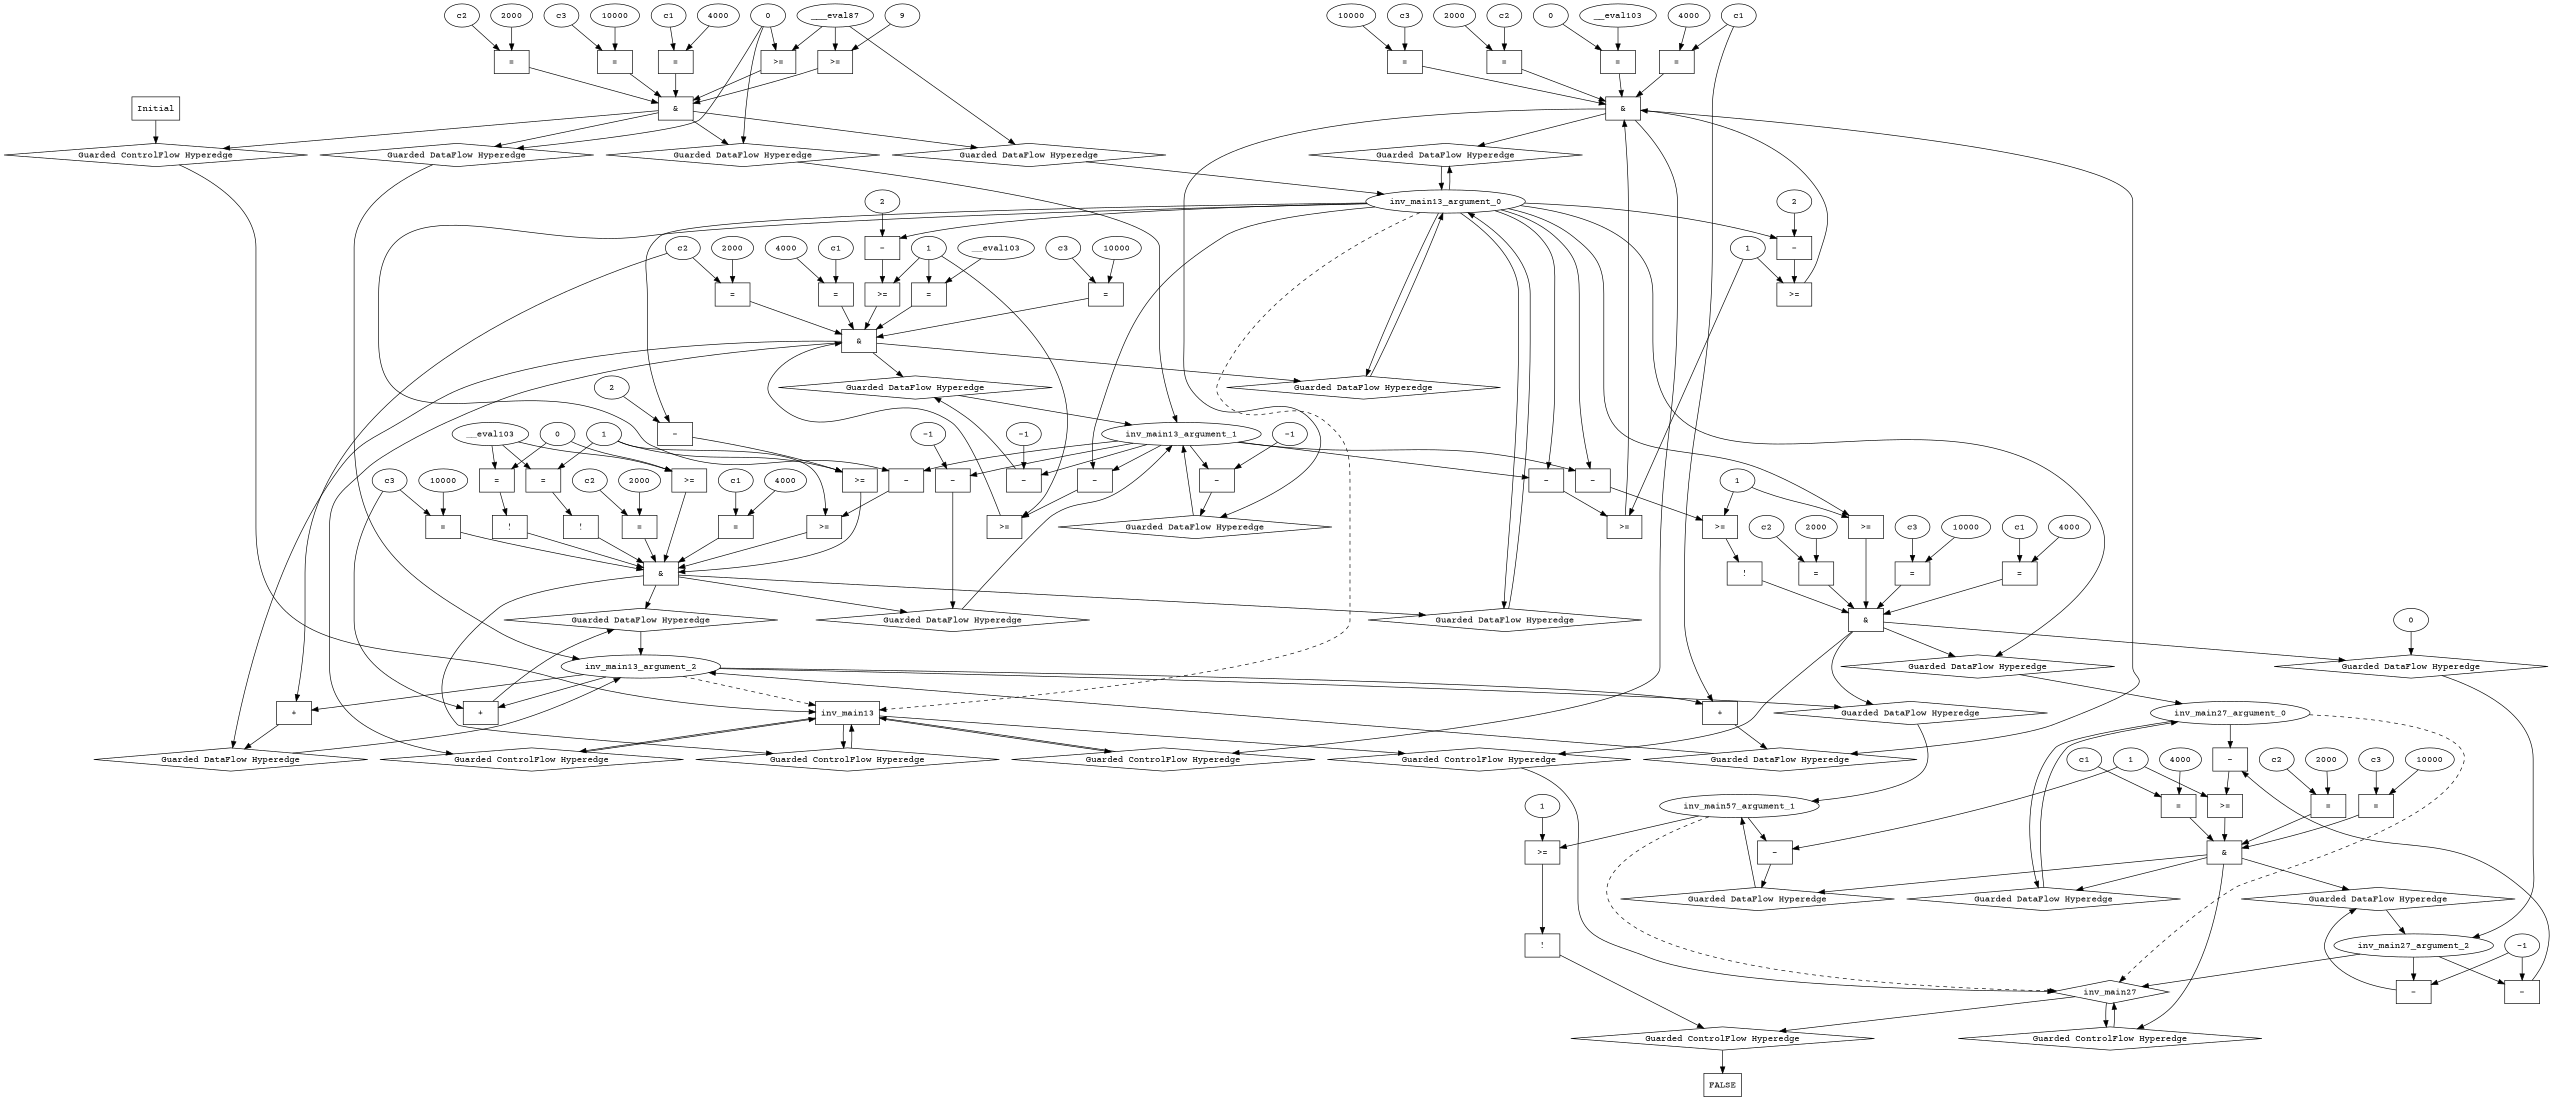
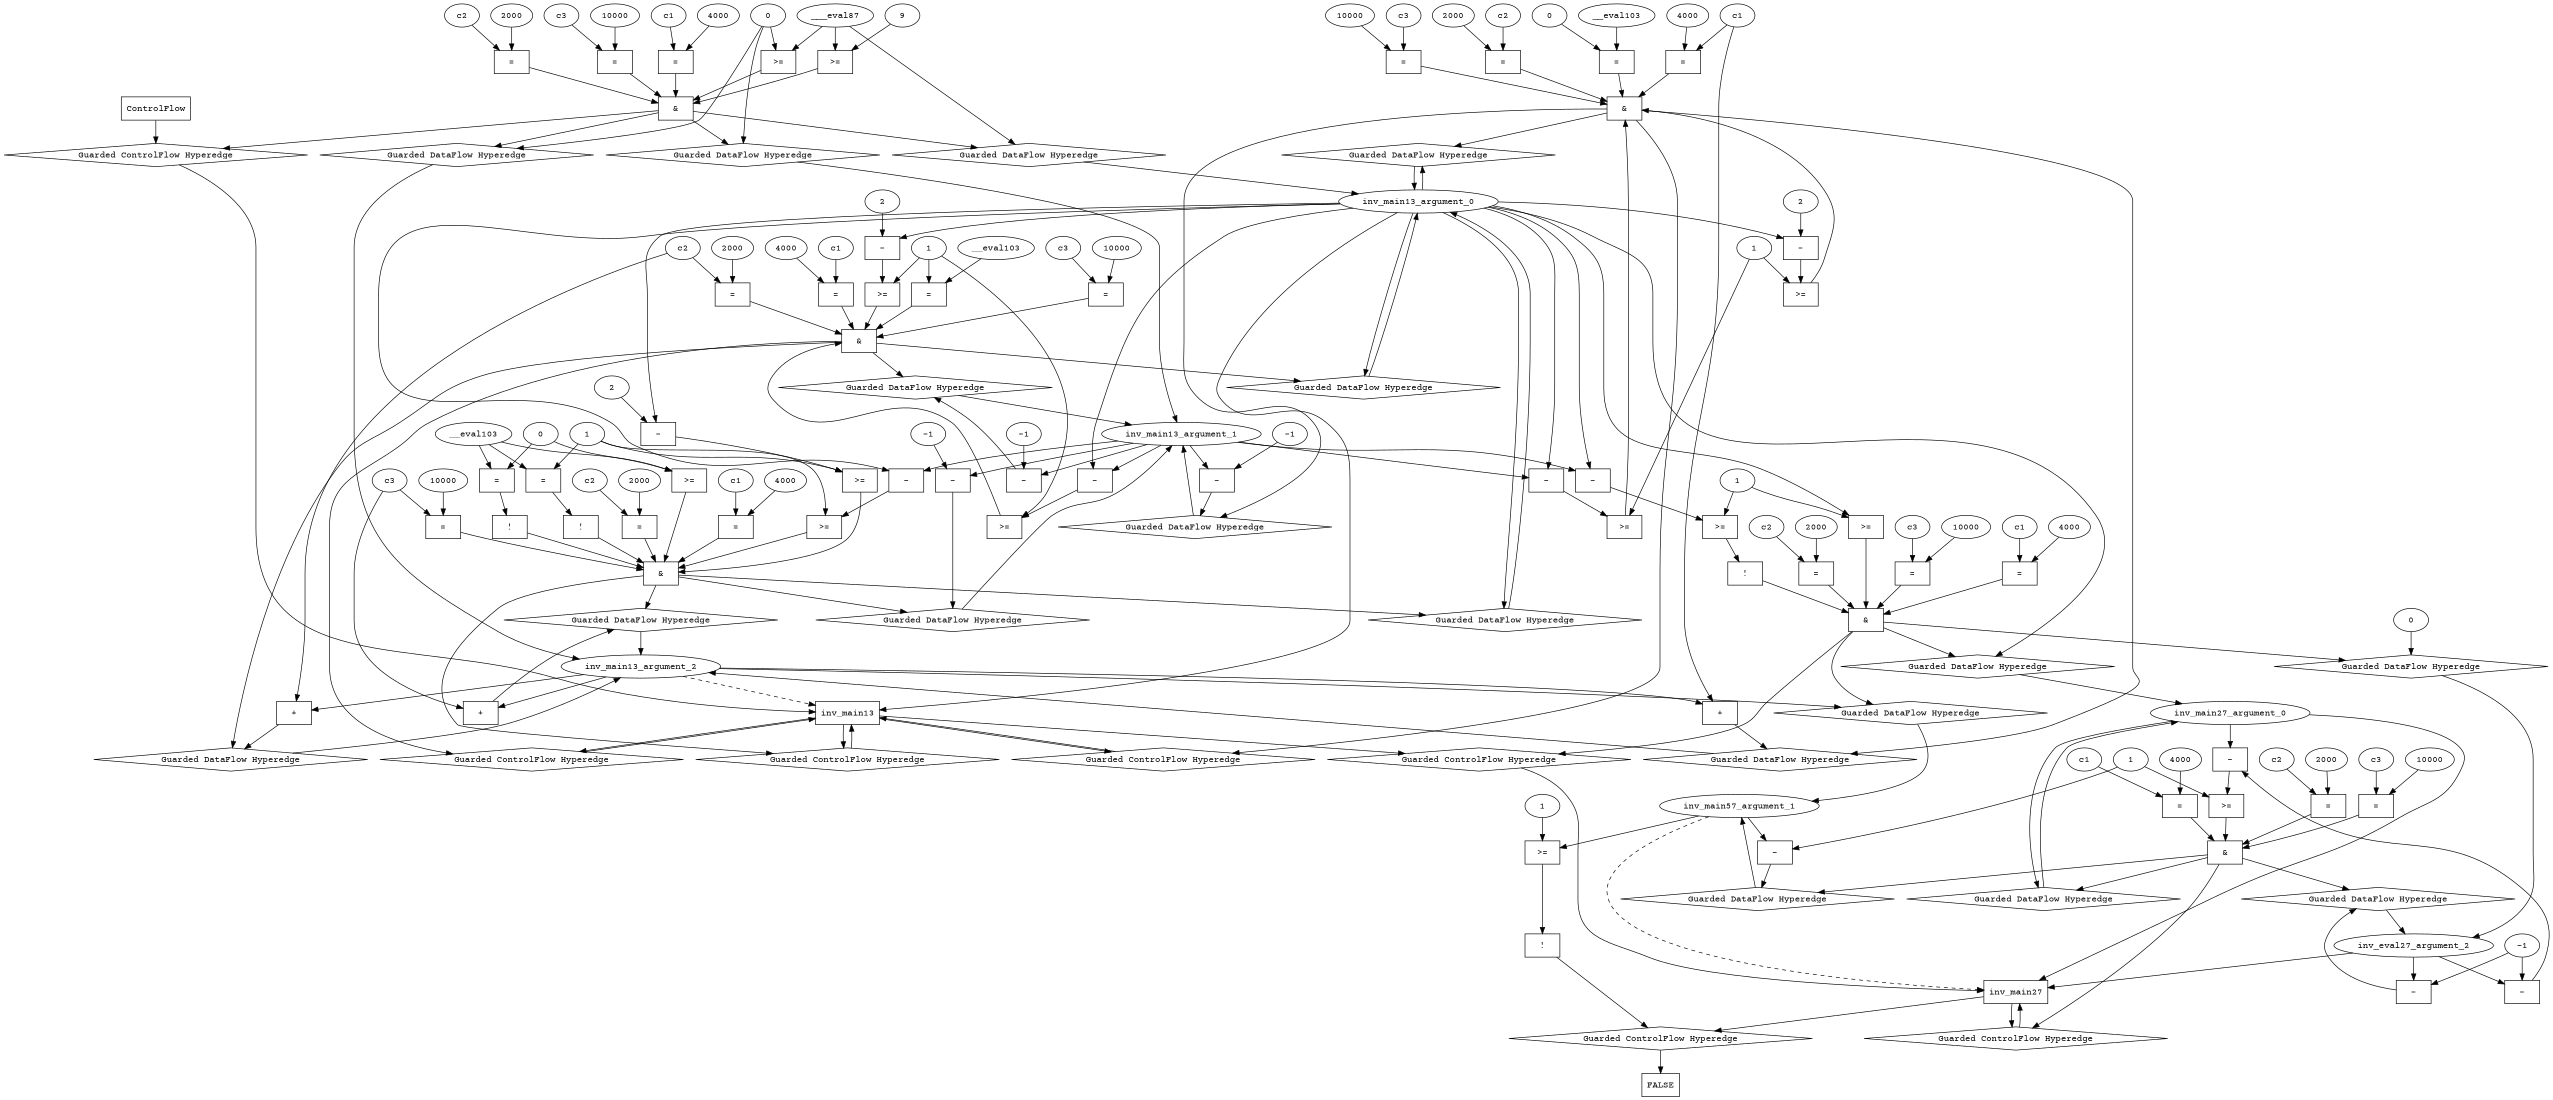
(156, 108) -> (156, 108)
(1350, 557) -> (1350, 566)
(2374, 835) -> (2342, 846)
(2414, 946) -> (2414, 946)
(2110, 992) -> (2016, 992)
